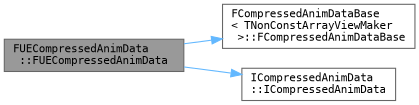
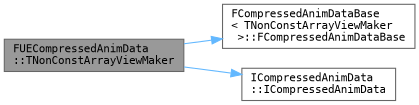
(94, 55) -> (94, 55)
